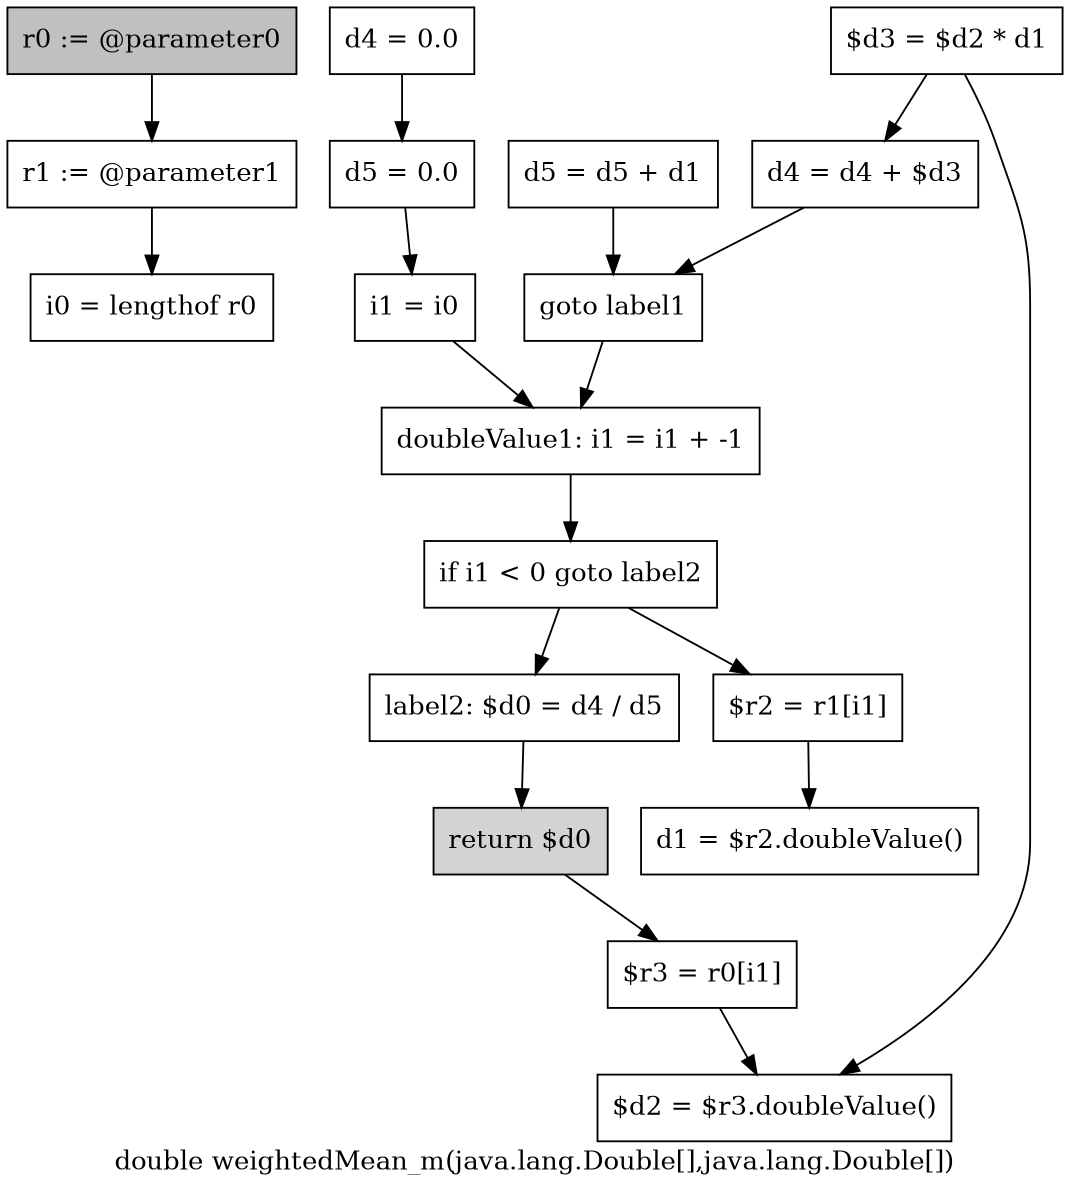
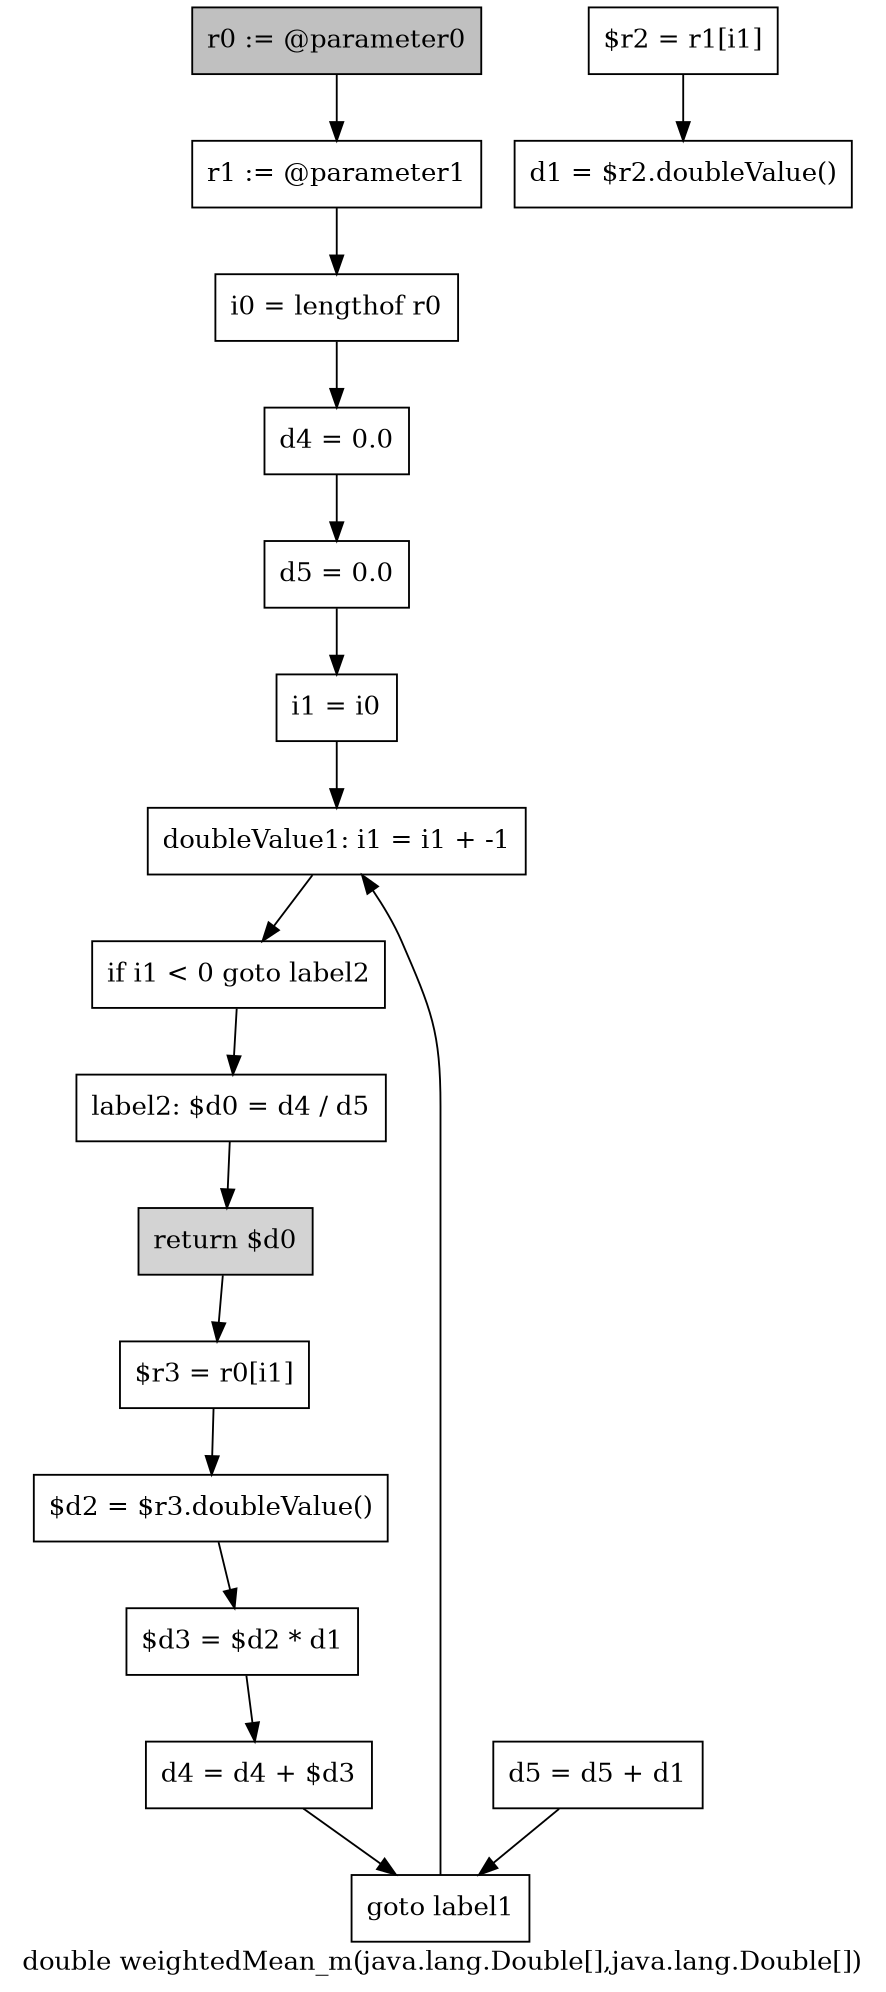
none -> (337, 365)
(1030, 600) -> (224, 1566)
(681, 636) -> none
